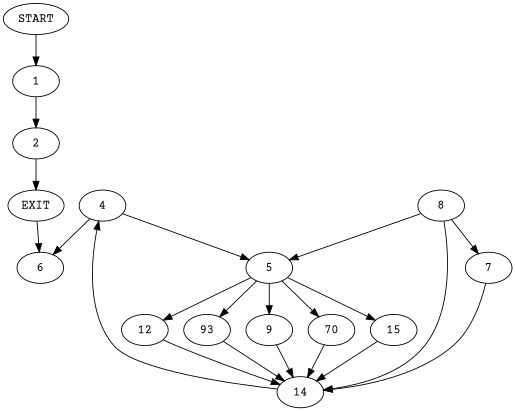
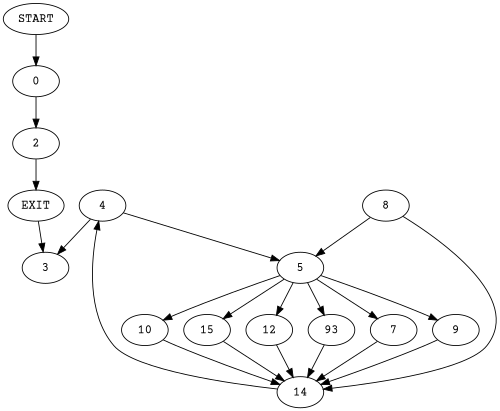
(36, 81) -> (36, 81)
(462, 233) -> (343, 297)
(40, 268) -> (46, 268)
(331, 330) -> (145, 330)
